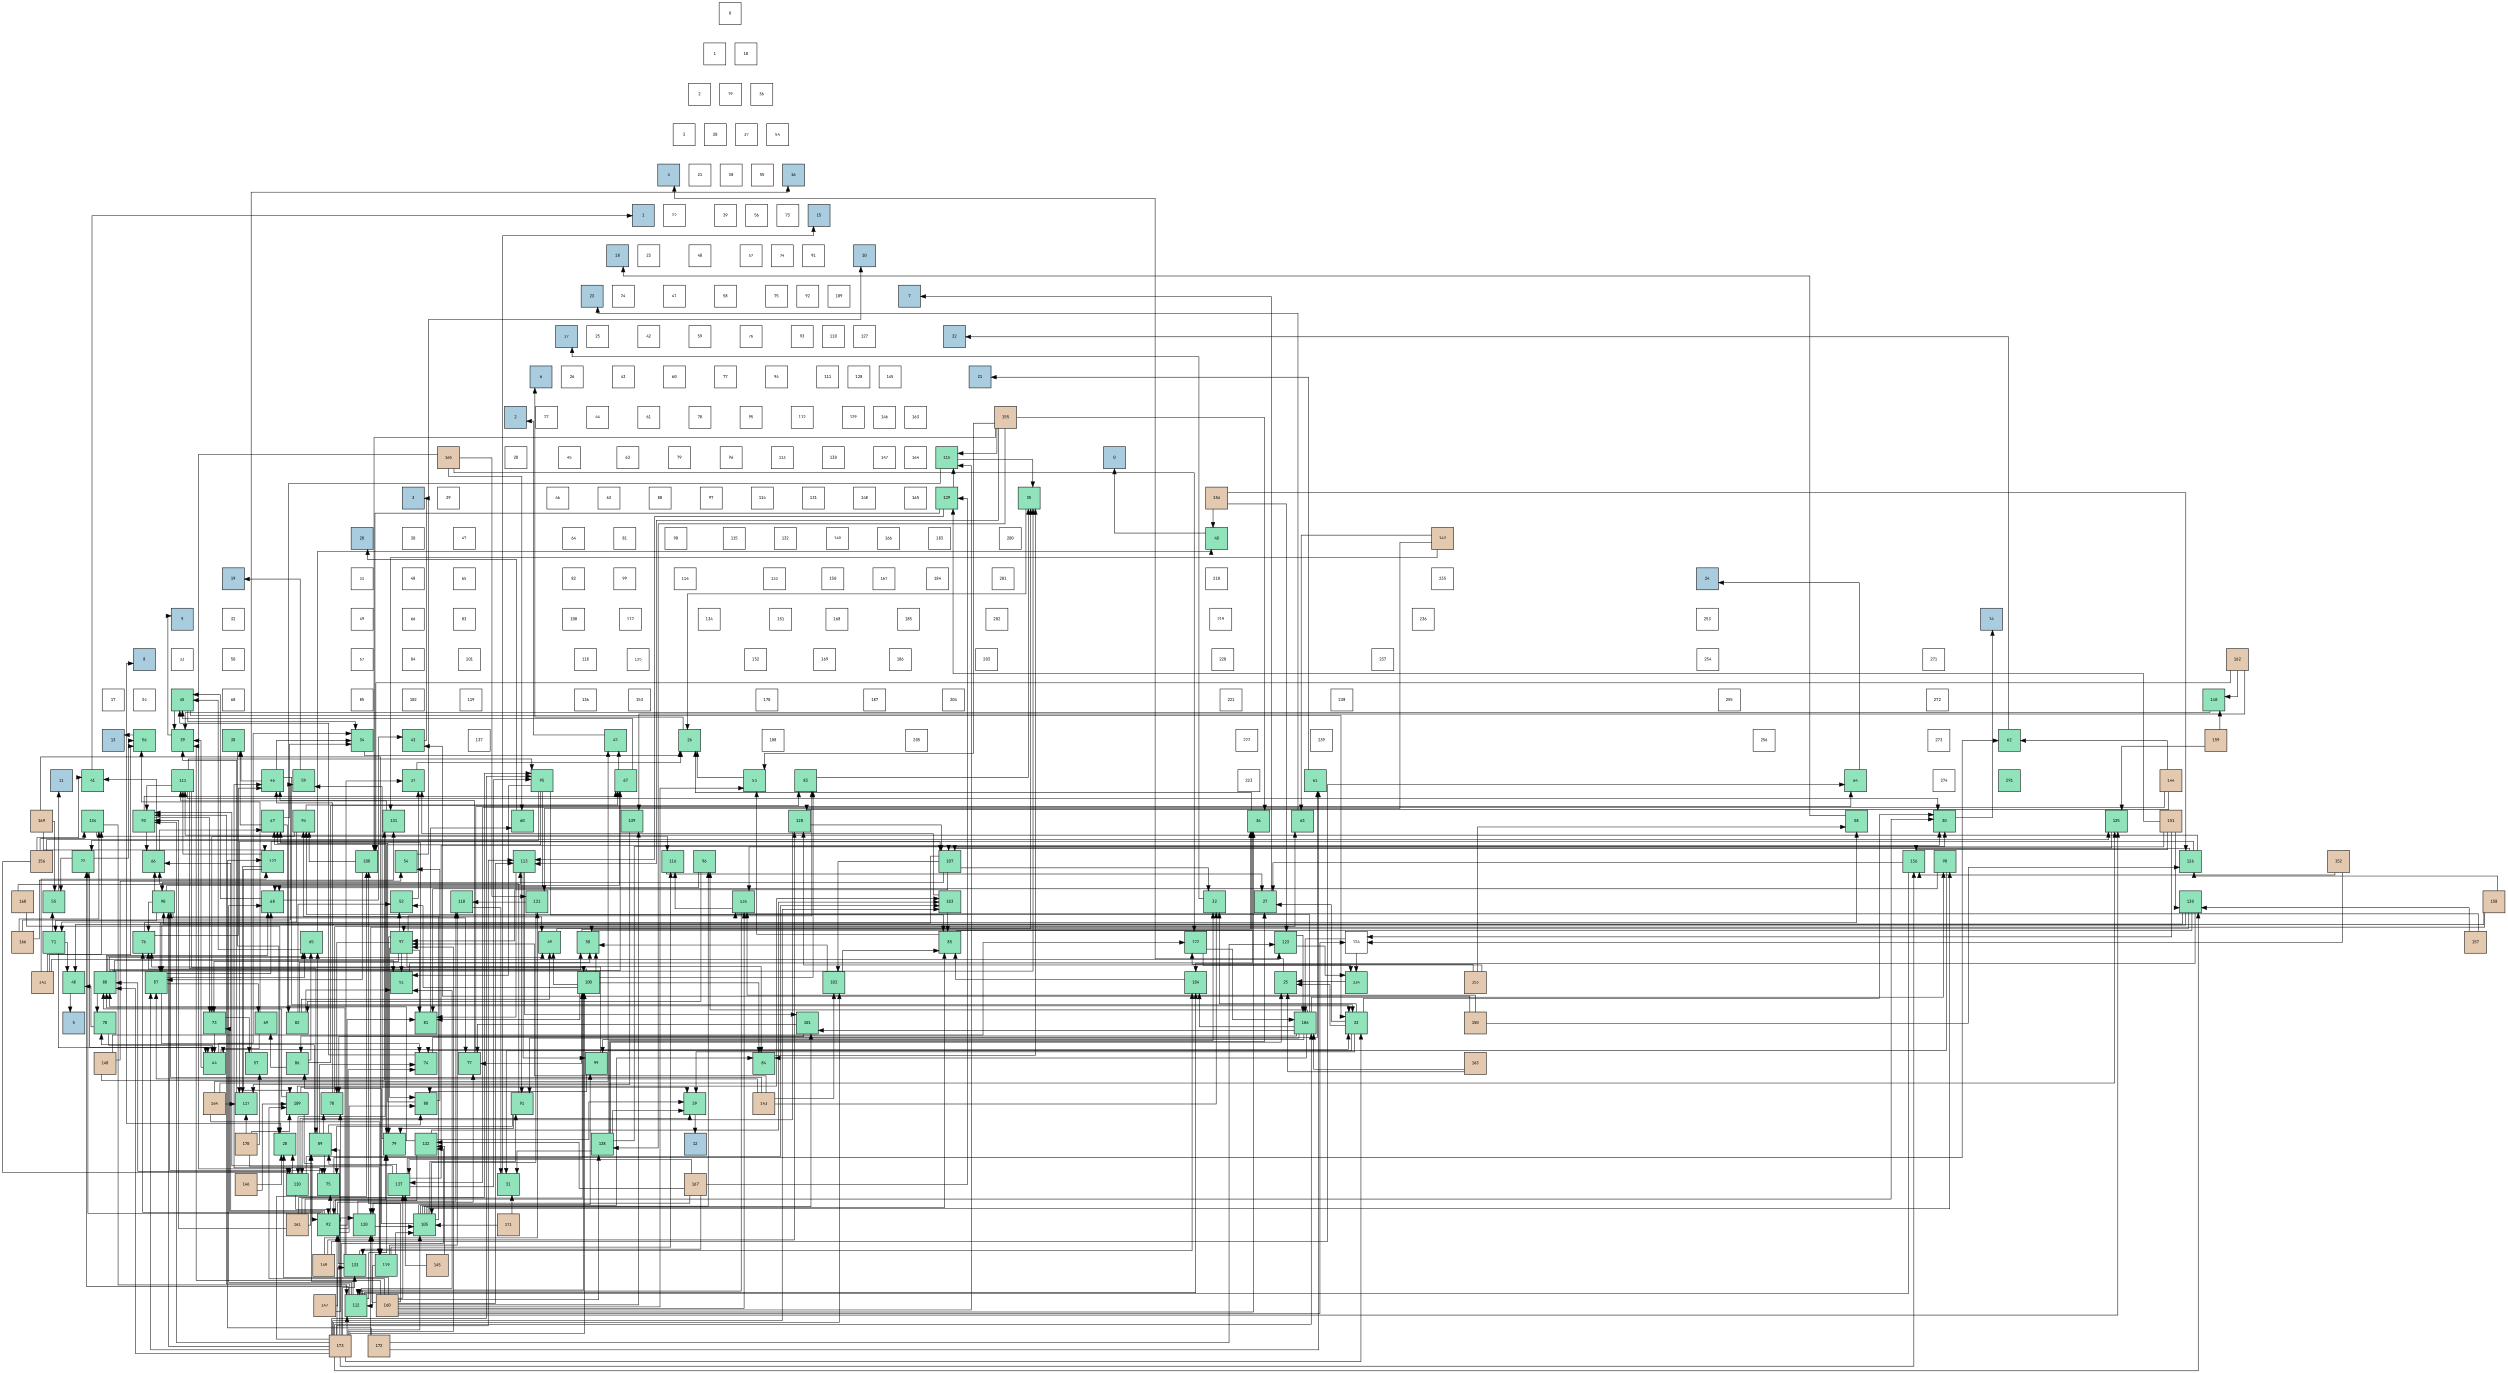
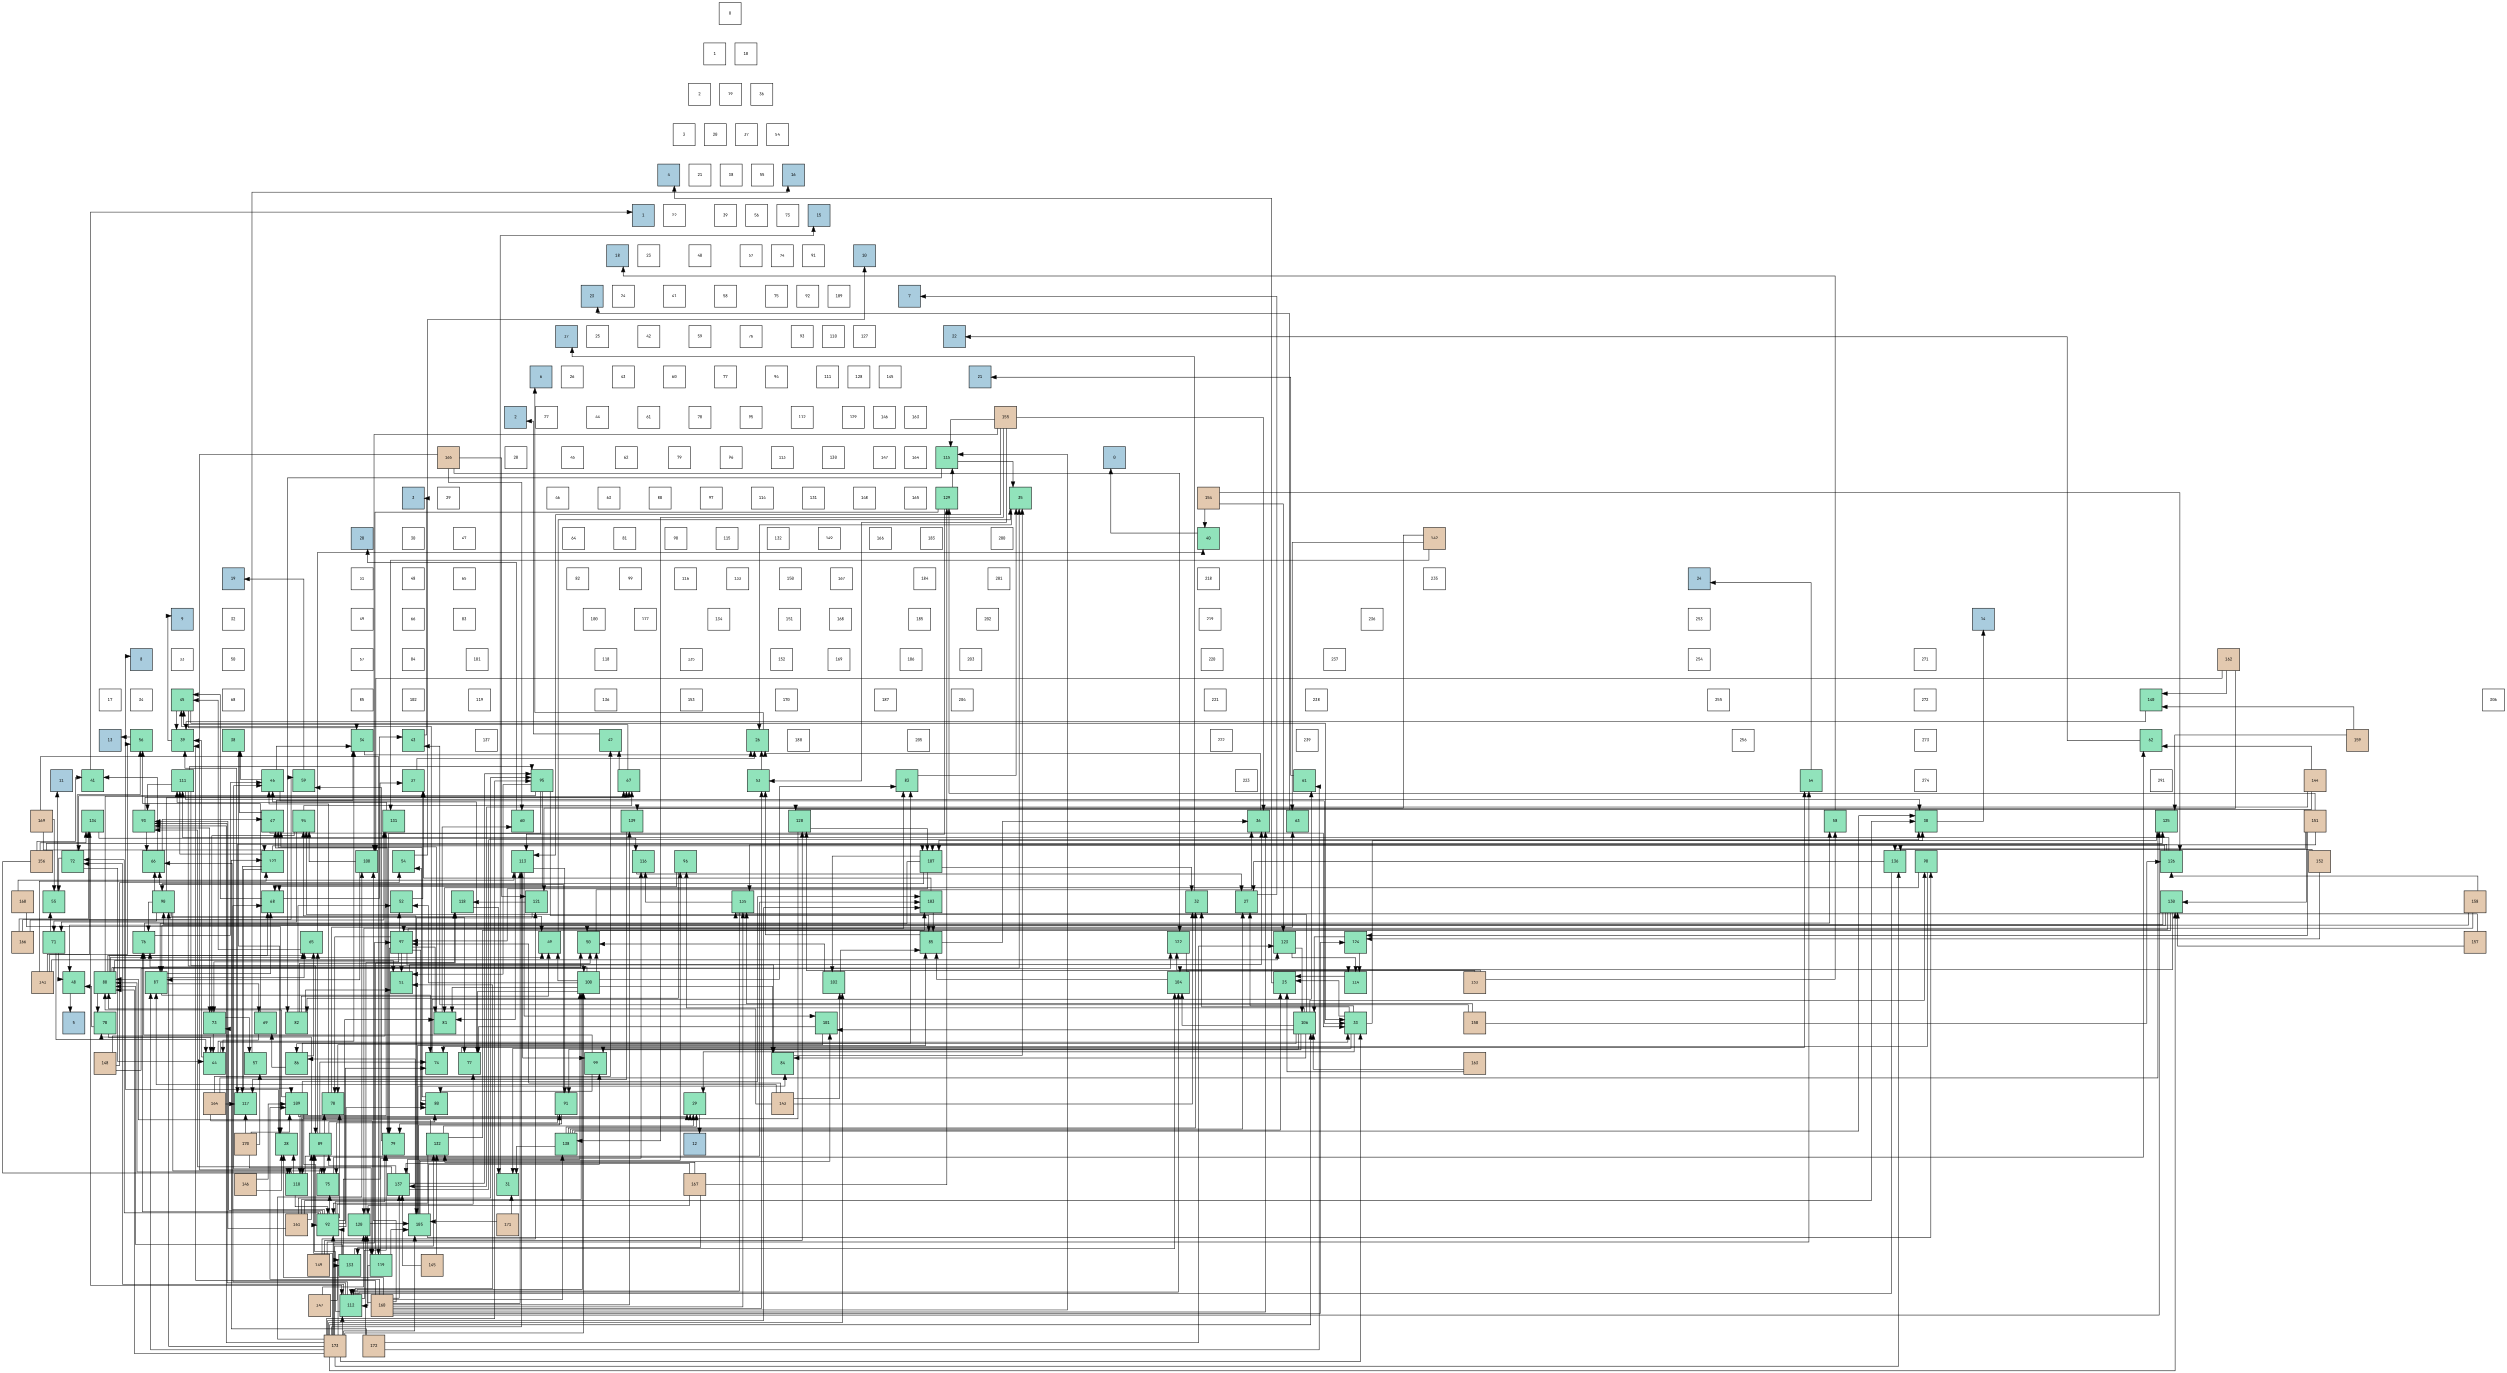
none -> (2493, 700)
(2009, 781) -> (2161, 781)
(1356, 942) -> (1356, 942)
(1232, 1000) -> none
(394, 1077) -> (540, 1009)
